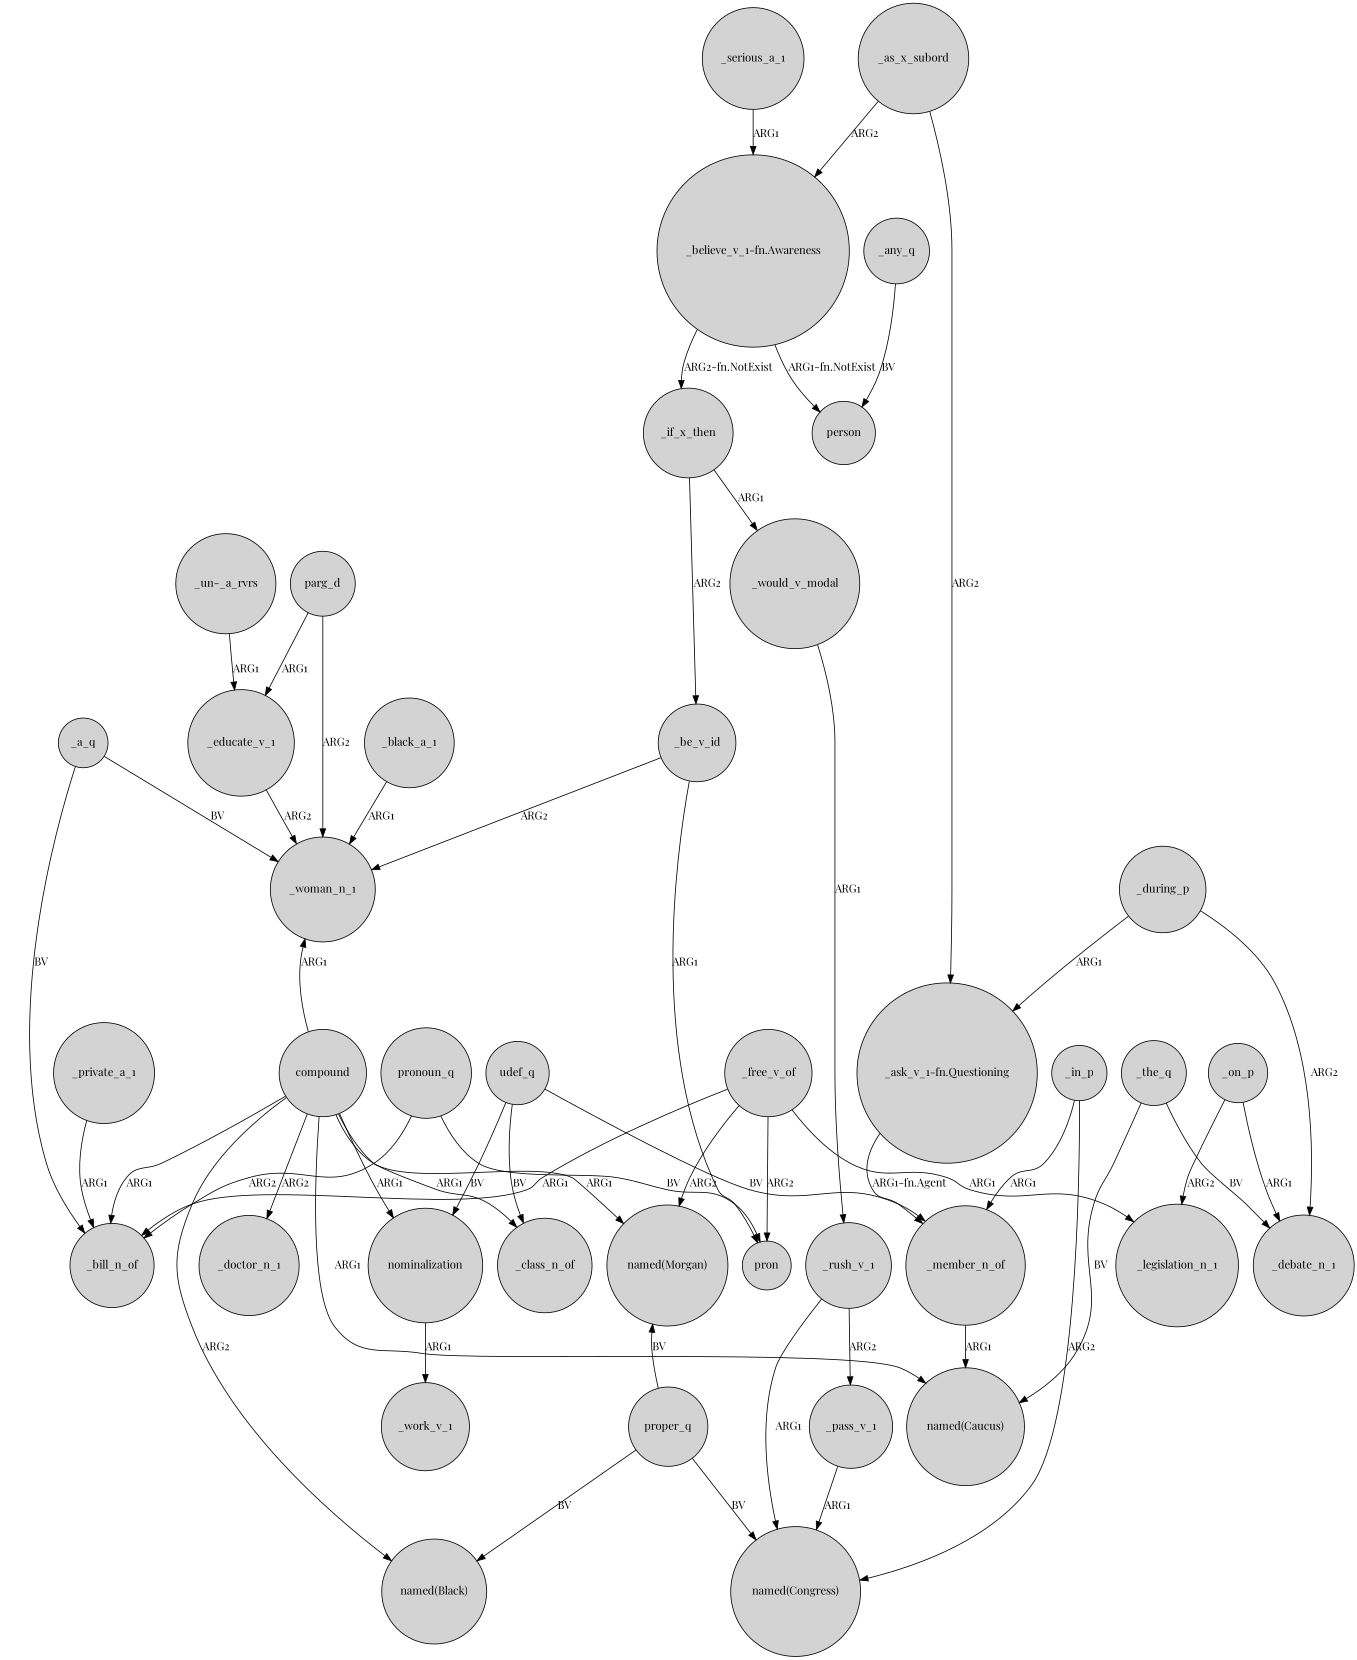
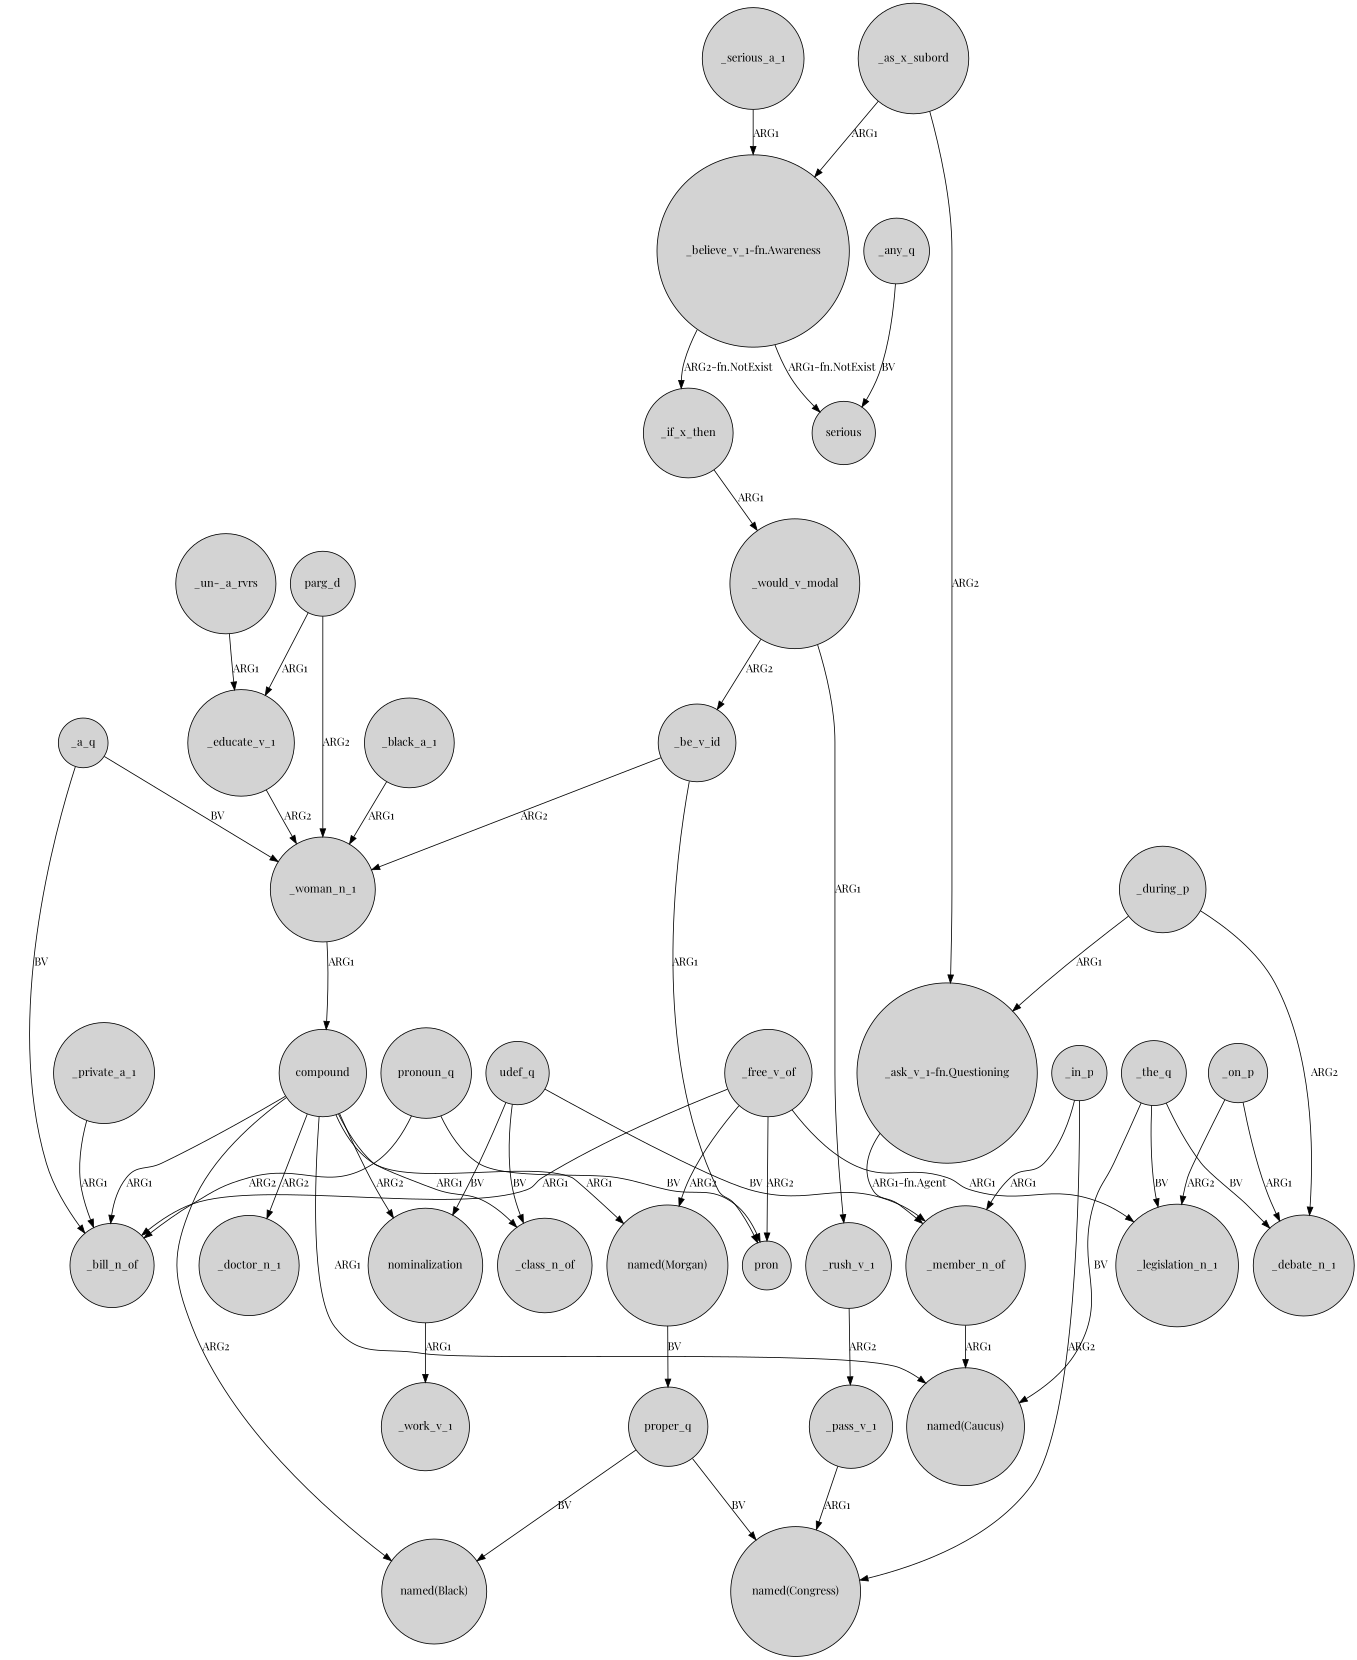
(865, 134) -> (865, 134)
(844, 433) -> (844, 433)
(693, 587) -> (741, 671)
(300, 990) -> (328, 982)
none -> (1151, 1152)
(390, 1184) -> (390, 1184)
(653, 1362) -> (668, 1351)
(768, 1403) -> none
